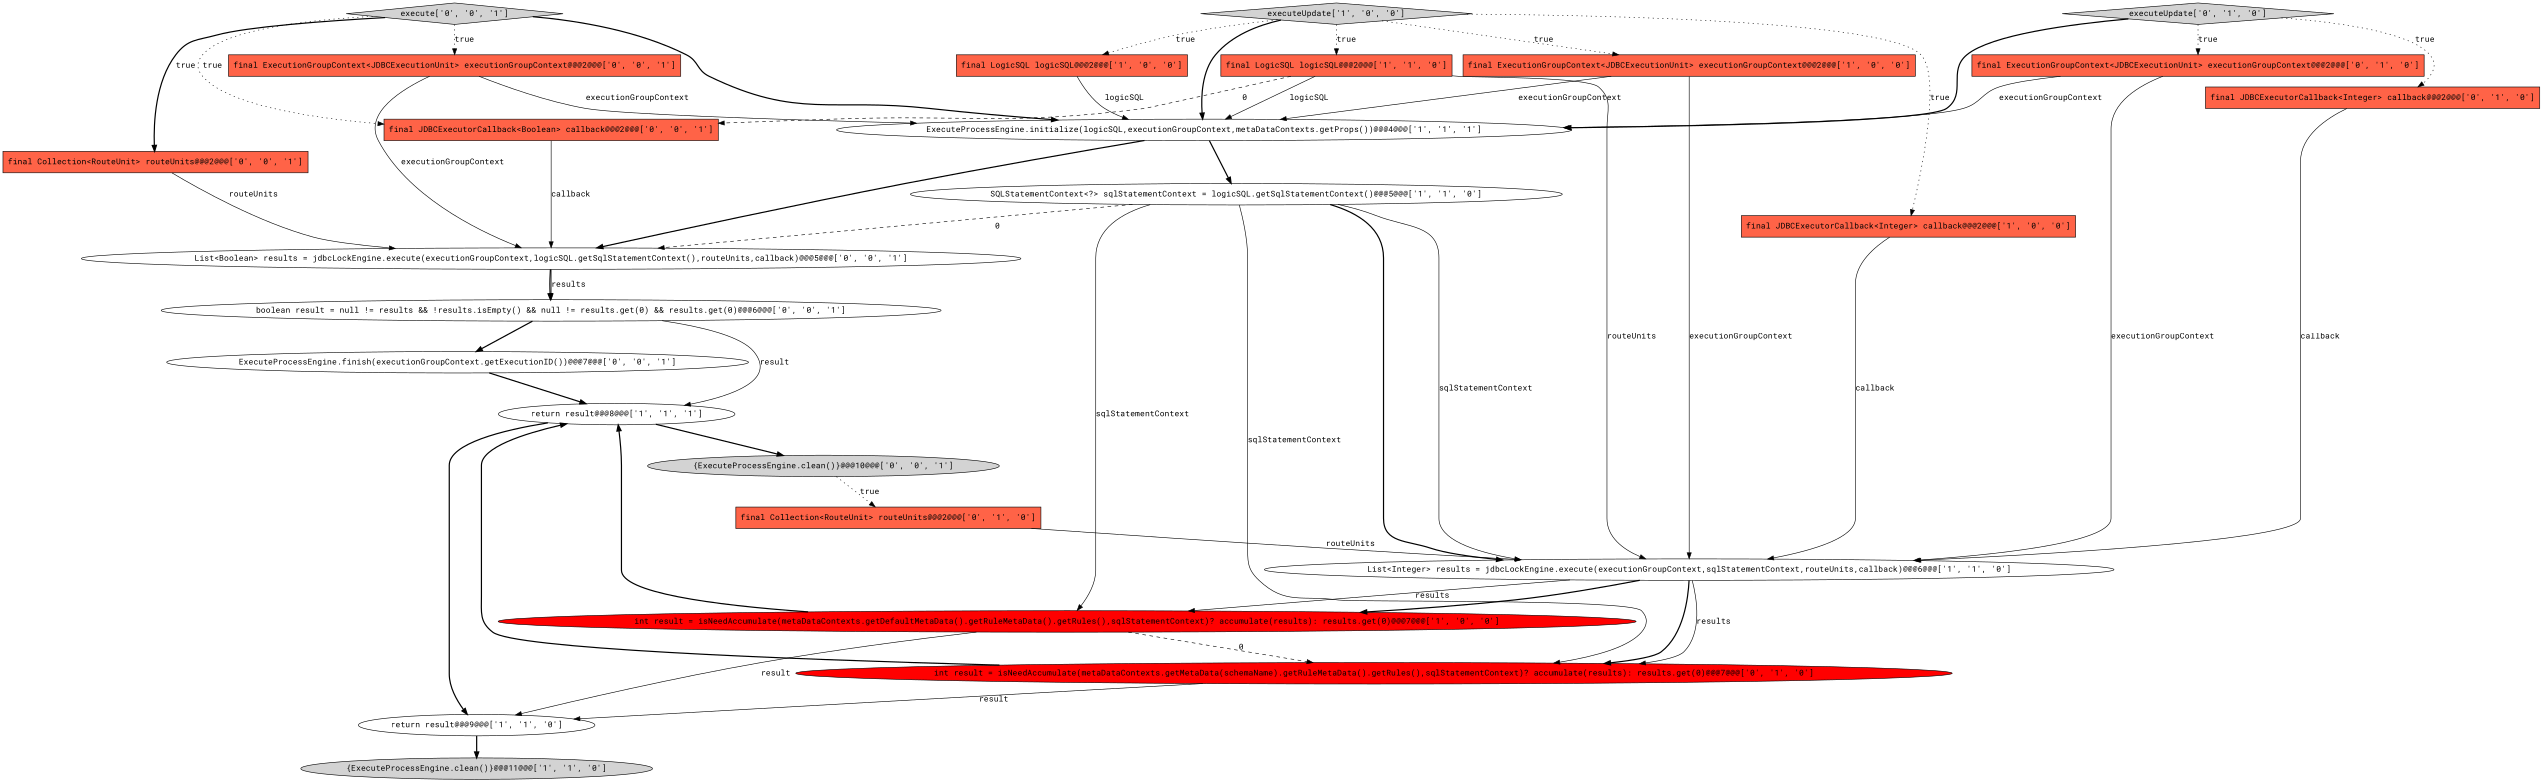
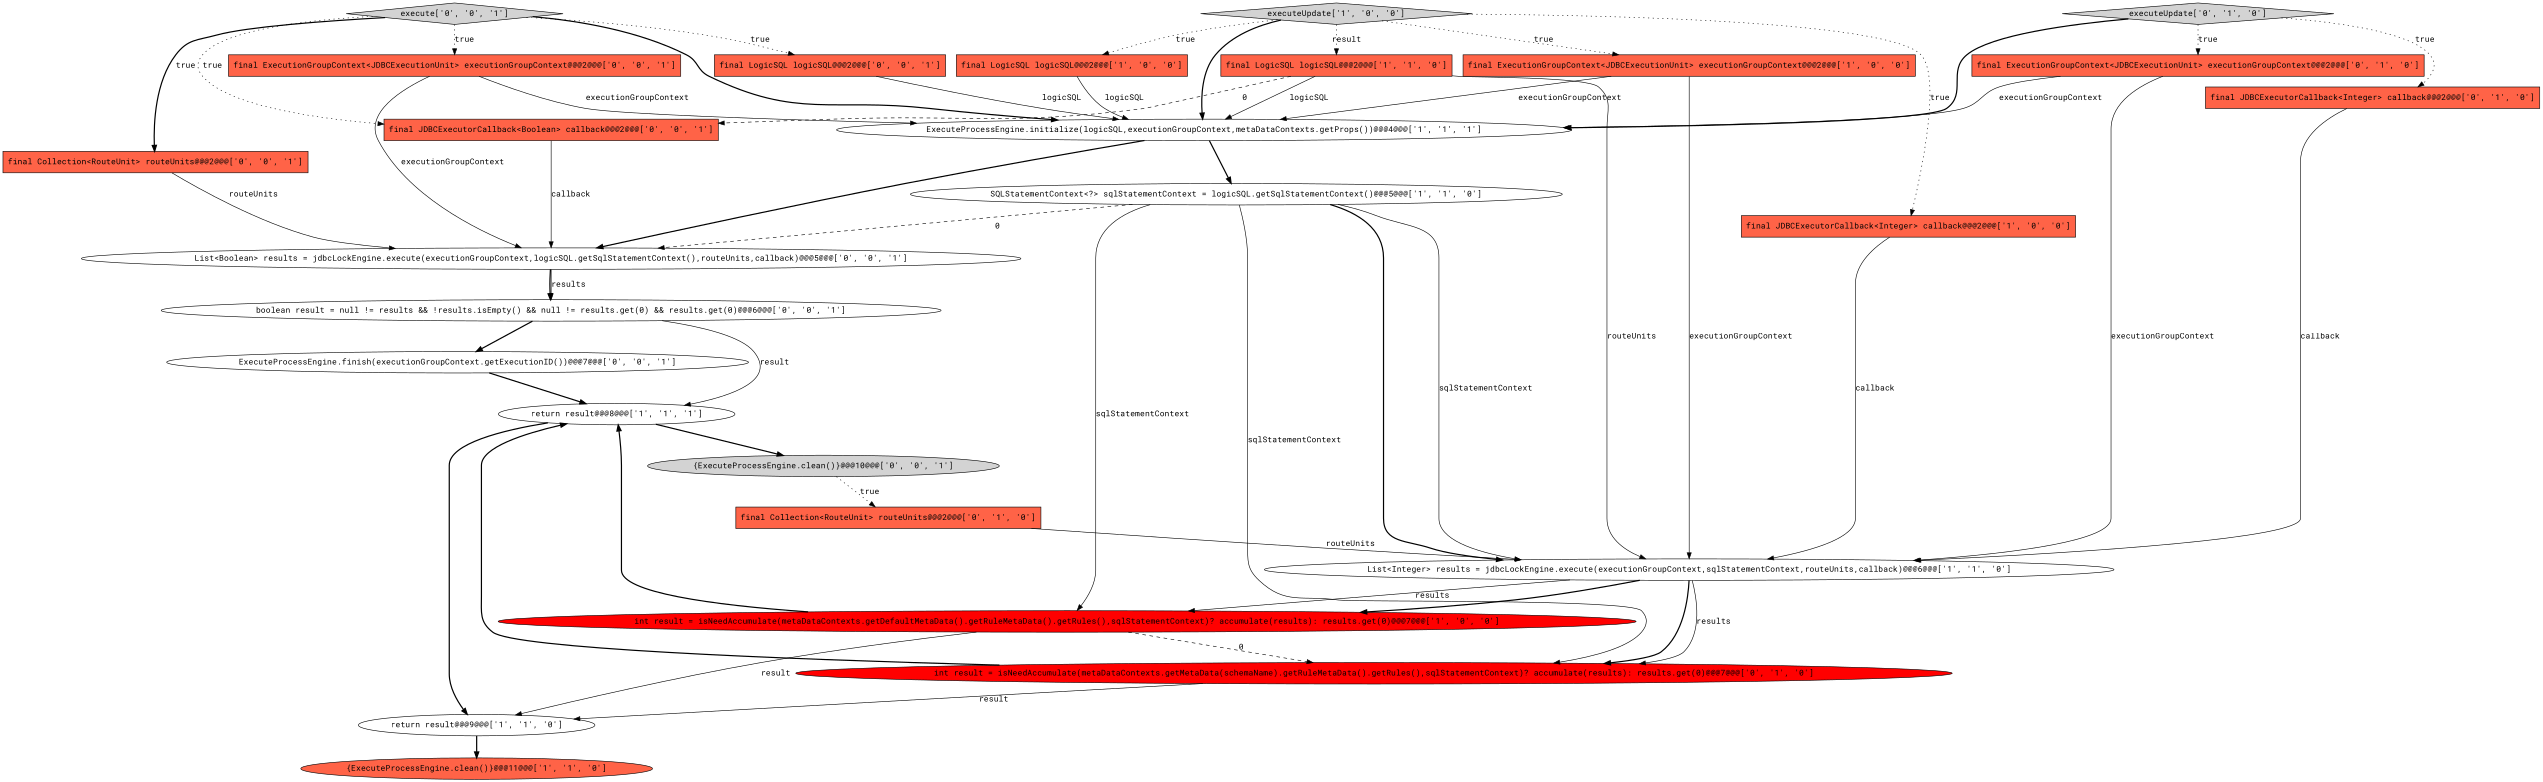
(1347, 40) -> (1347, 40)
none -> (830, 66)
(477, 769) -> (477, 769)
